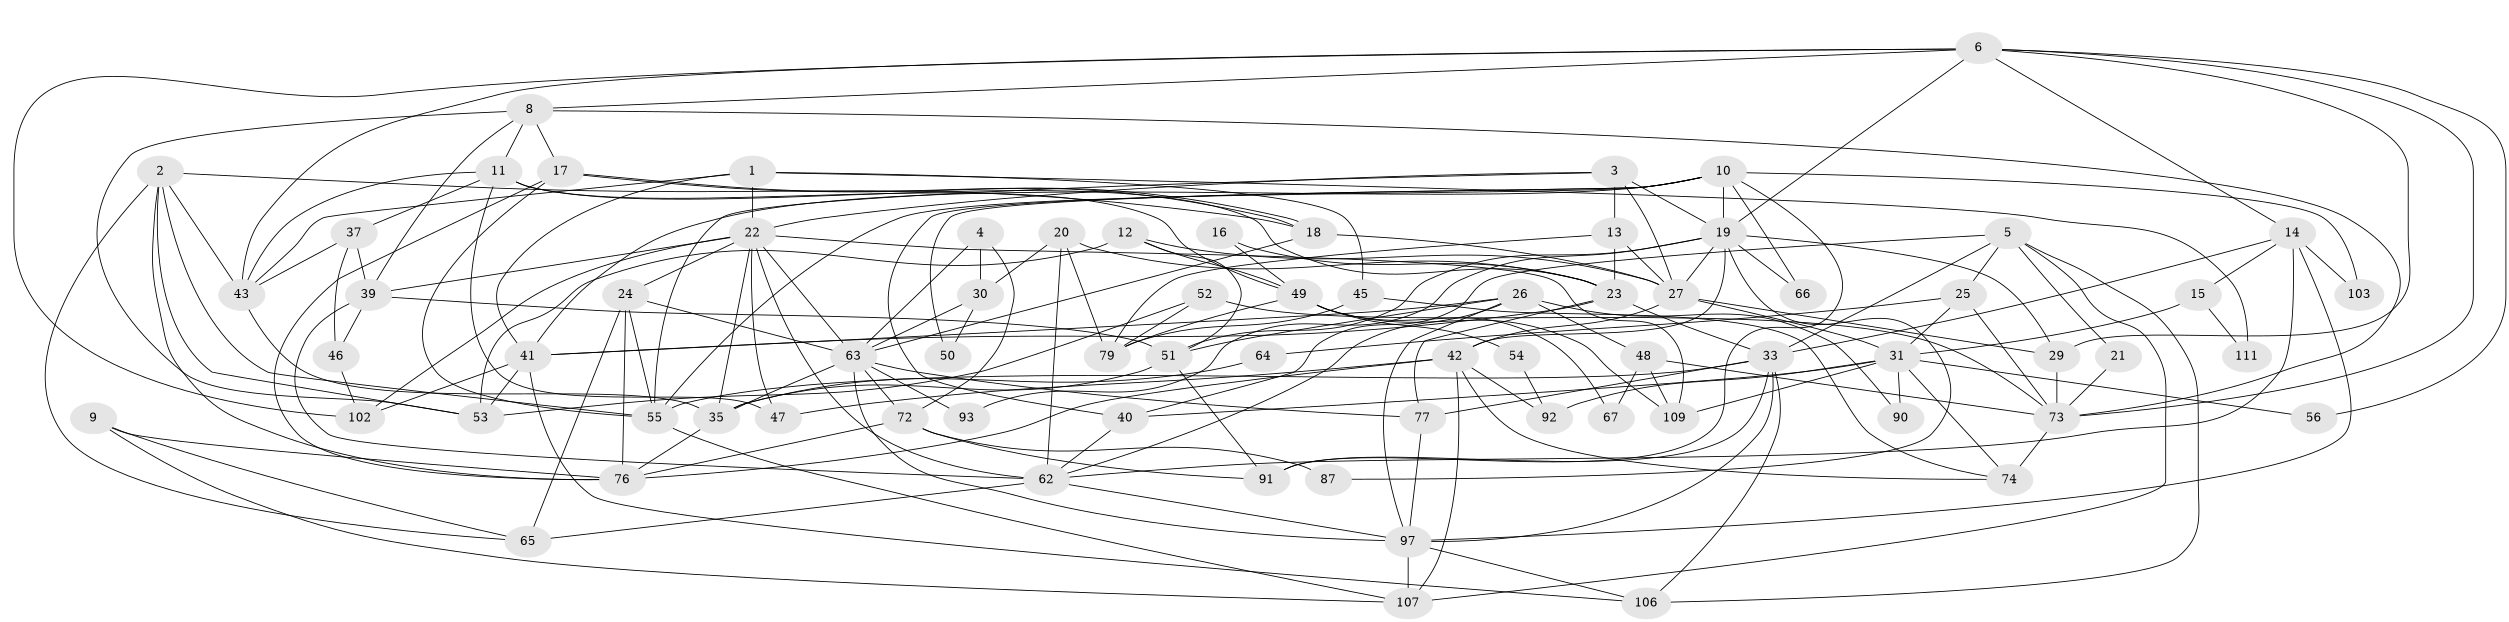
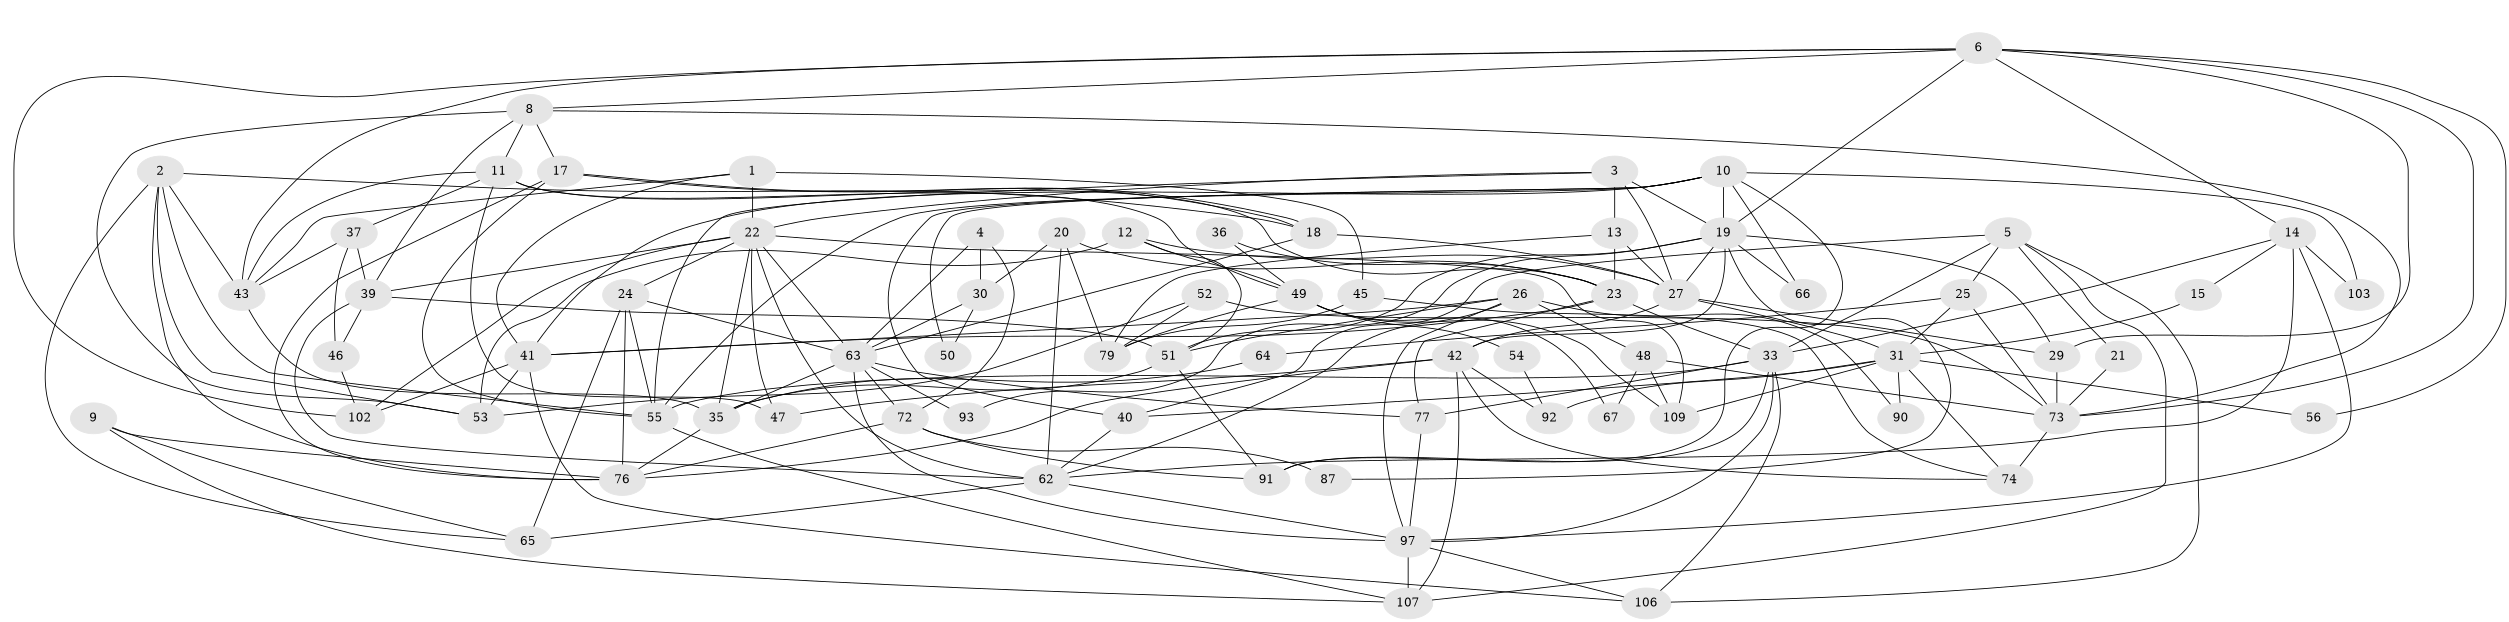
(1220, 233) -> (1220, 233)
(2247, 357) -> none
